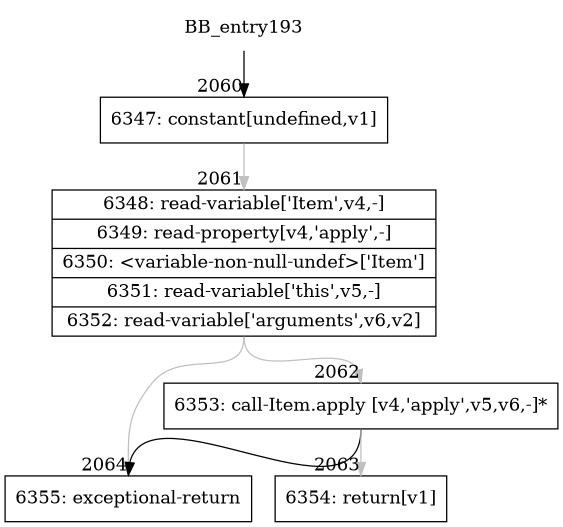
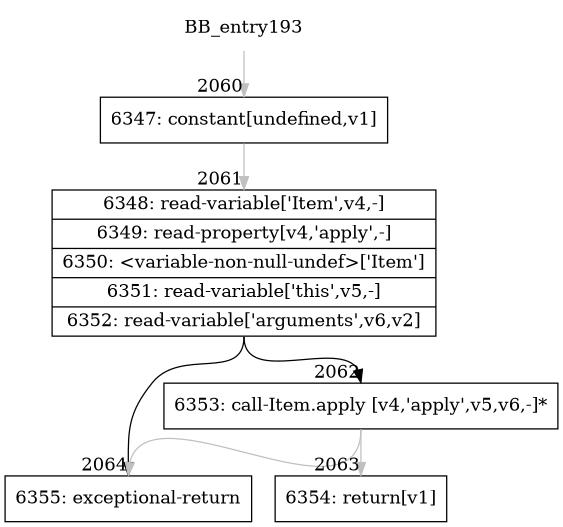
(244, 67) -> (244, 67)
(296, 360) -> (296, 360)
(162, 374) -> (162, 374)
(251, 454) -> (251, 454)
